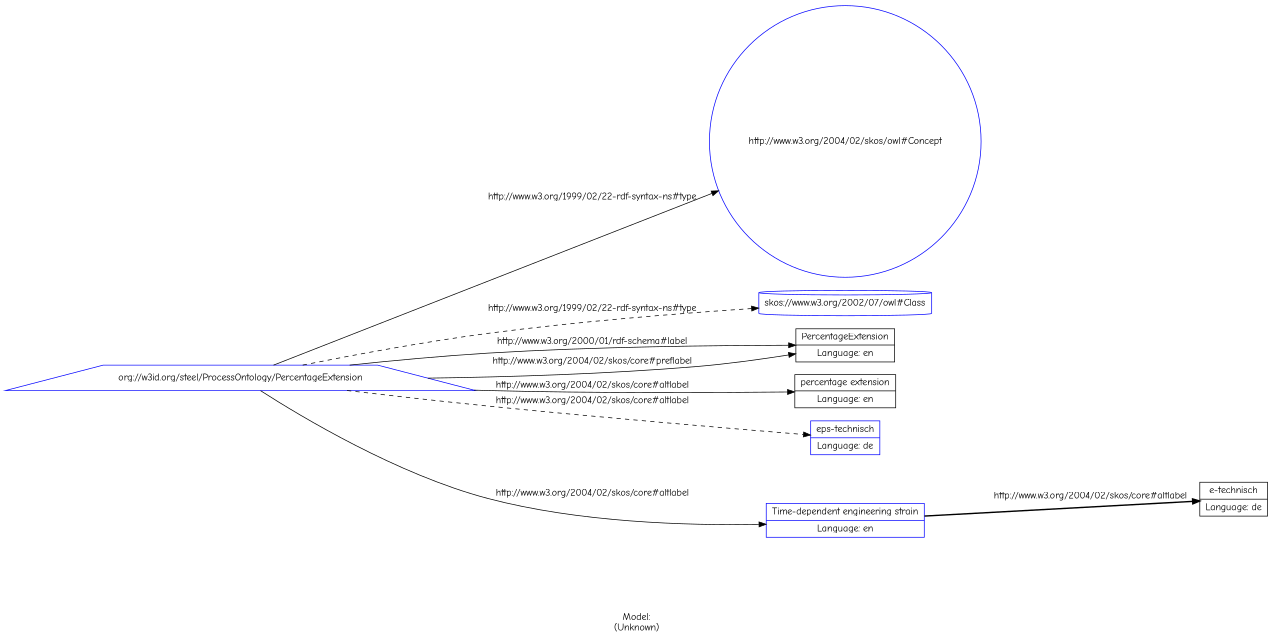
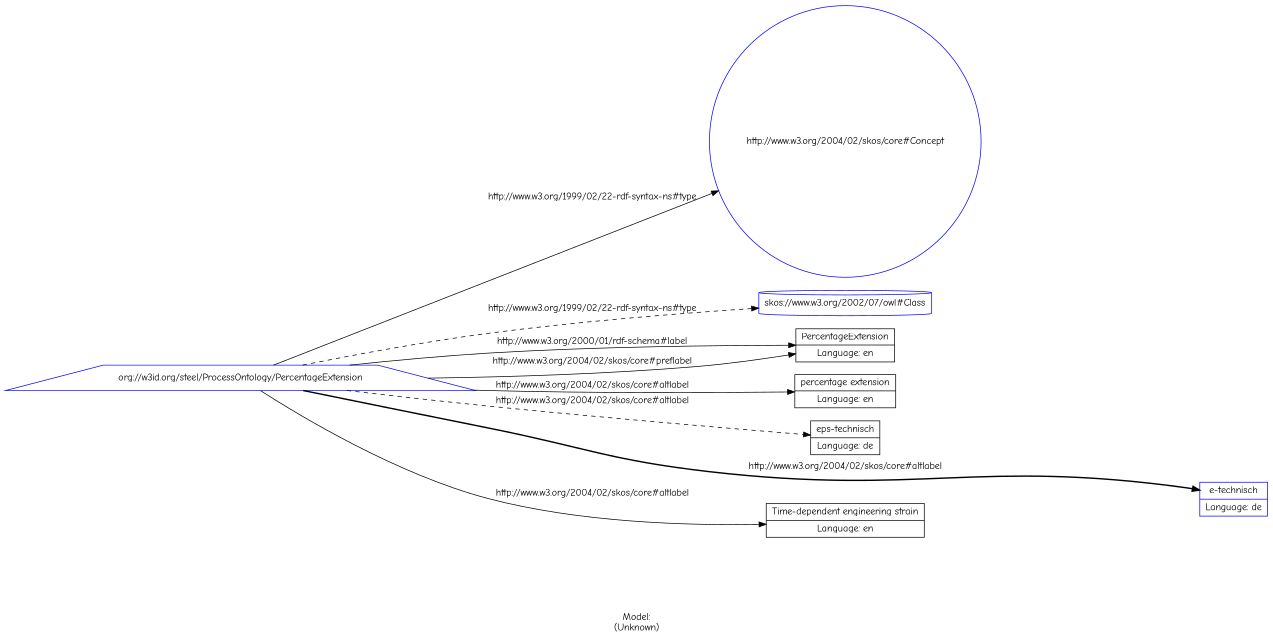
(845, 141) -> (845, 141)
(845, 438) -> (845, 438)
(1234, 499) -> (1234, 499)
(1058, 509) -> (744, 475)
(845, 520) -> (845, 520)
